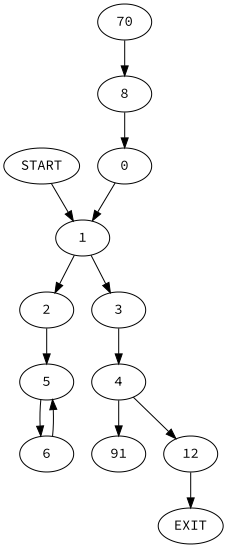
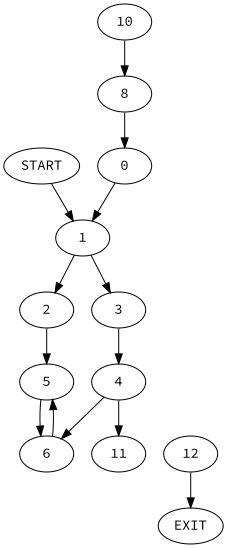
(125, 22) -> (125, 22)
(151, 414) -> (86, 414)
(119, 454) -> (119, 454)
